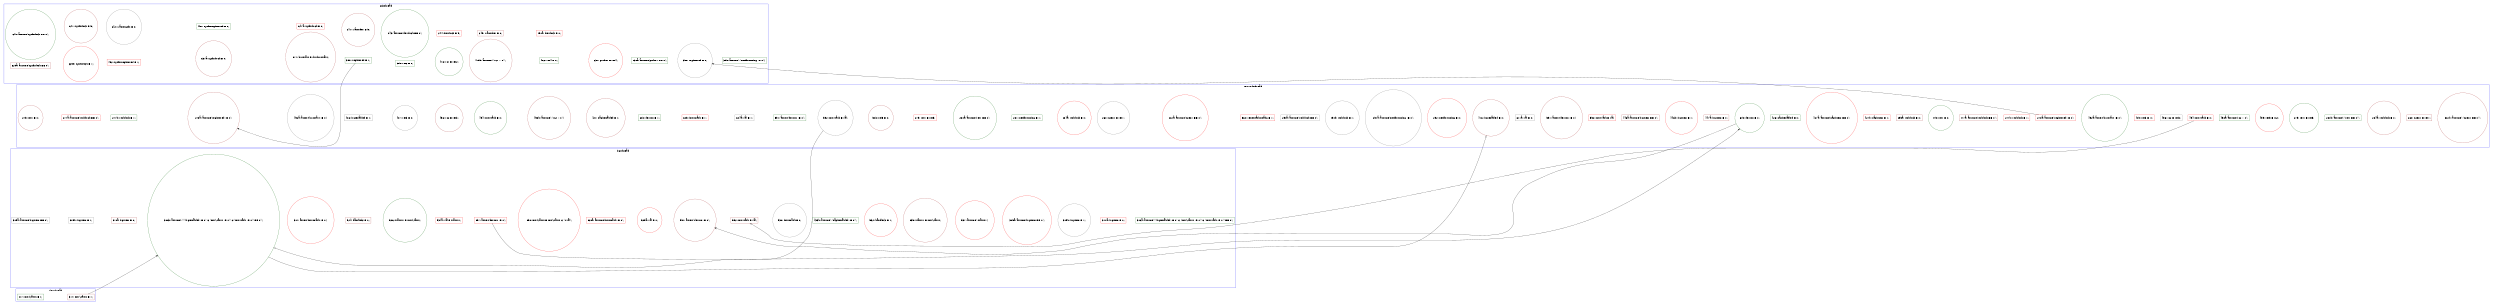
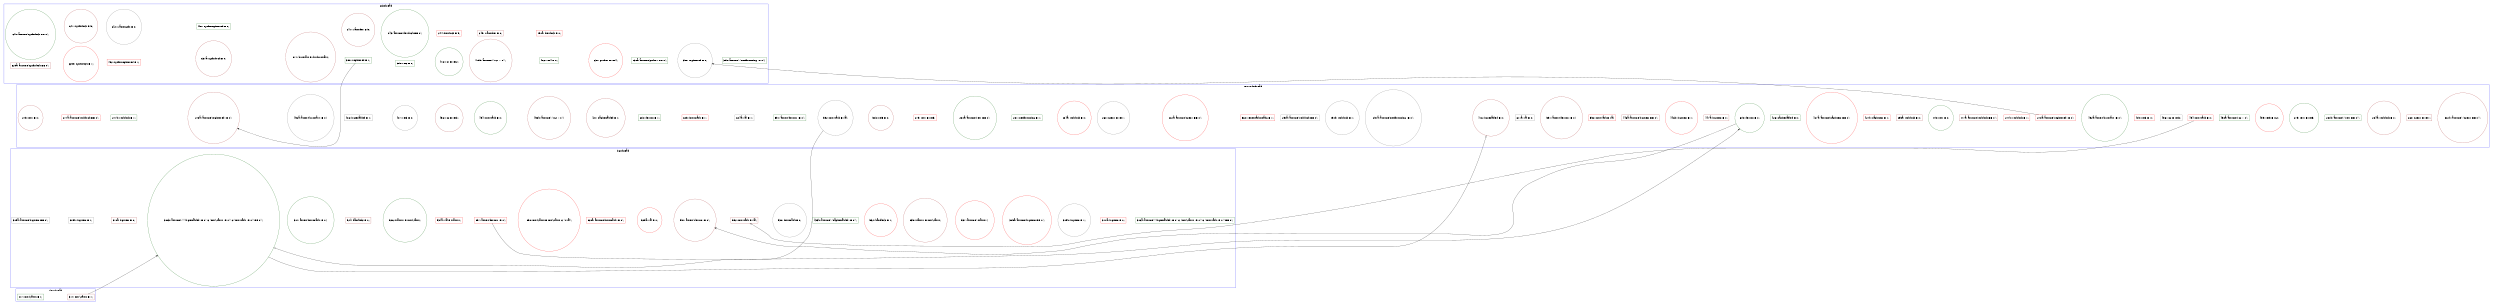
(311, 26) -> none
(1447, 118) -> none
(311, 220) -> (311, 220)
